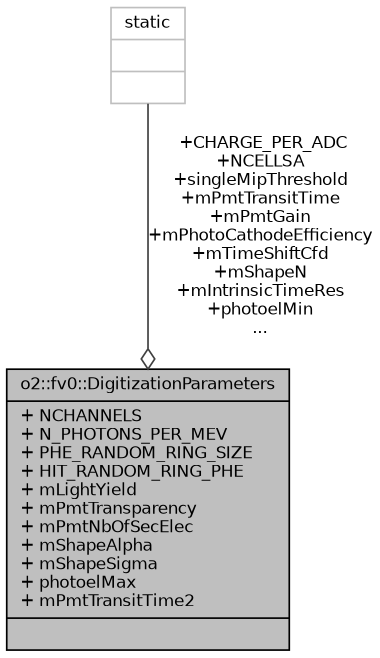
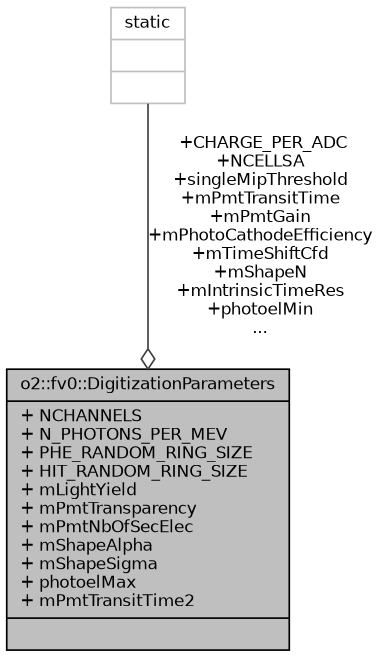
(132, 472) -> (135, 472)
